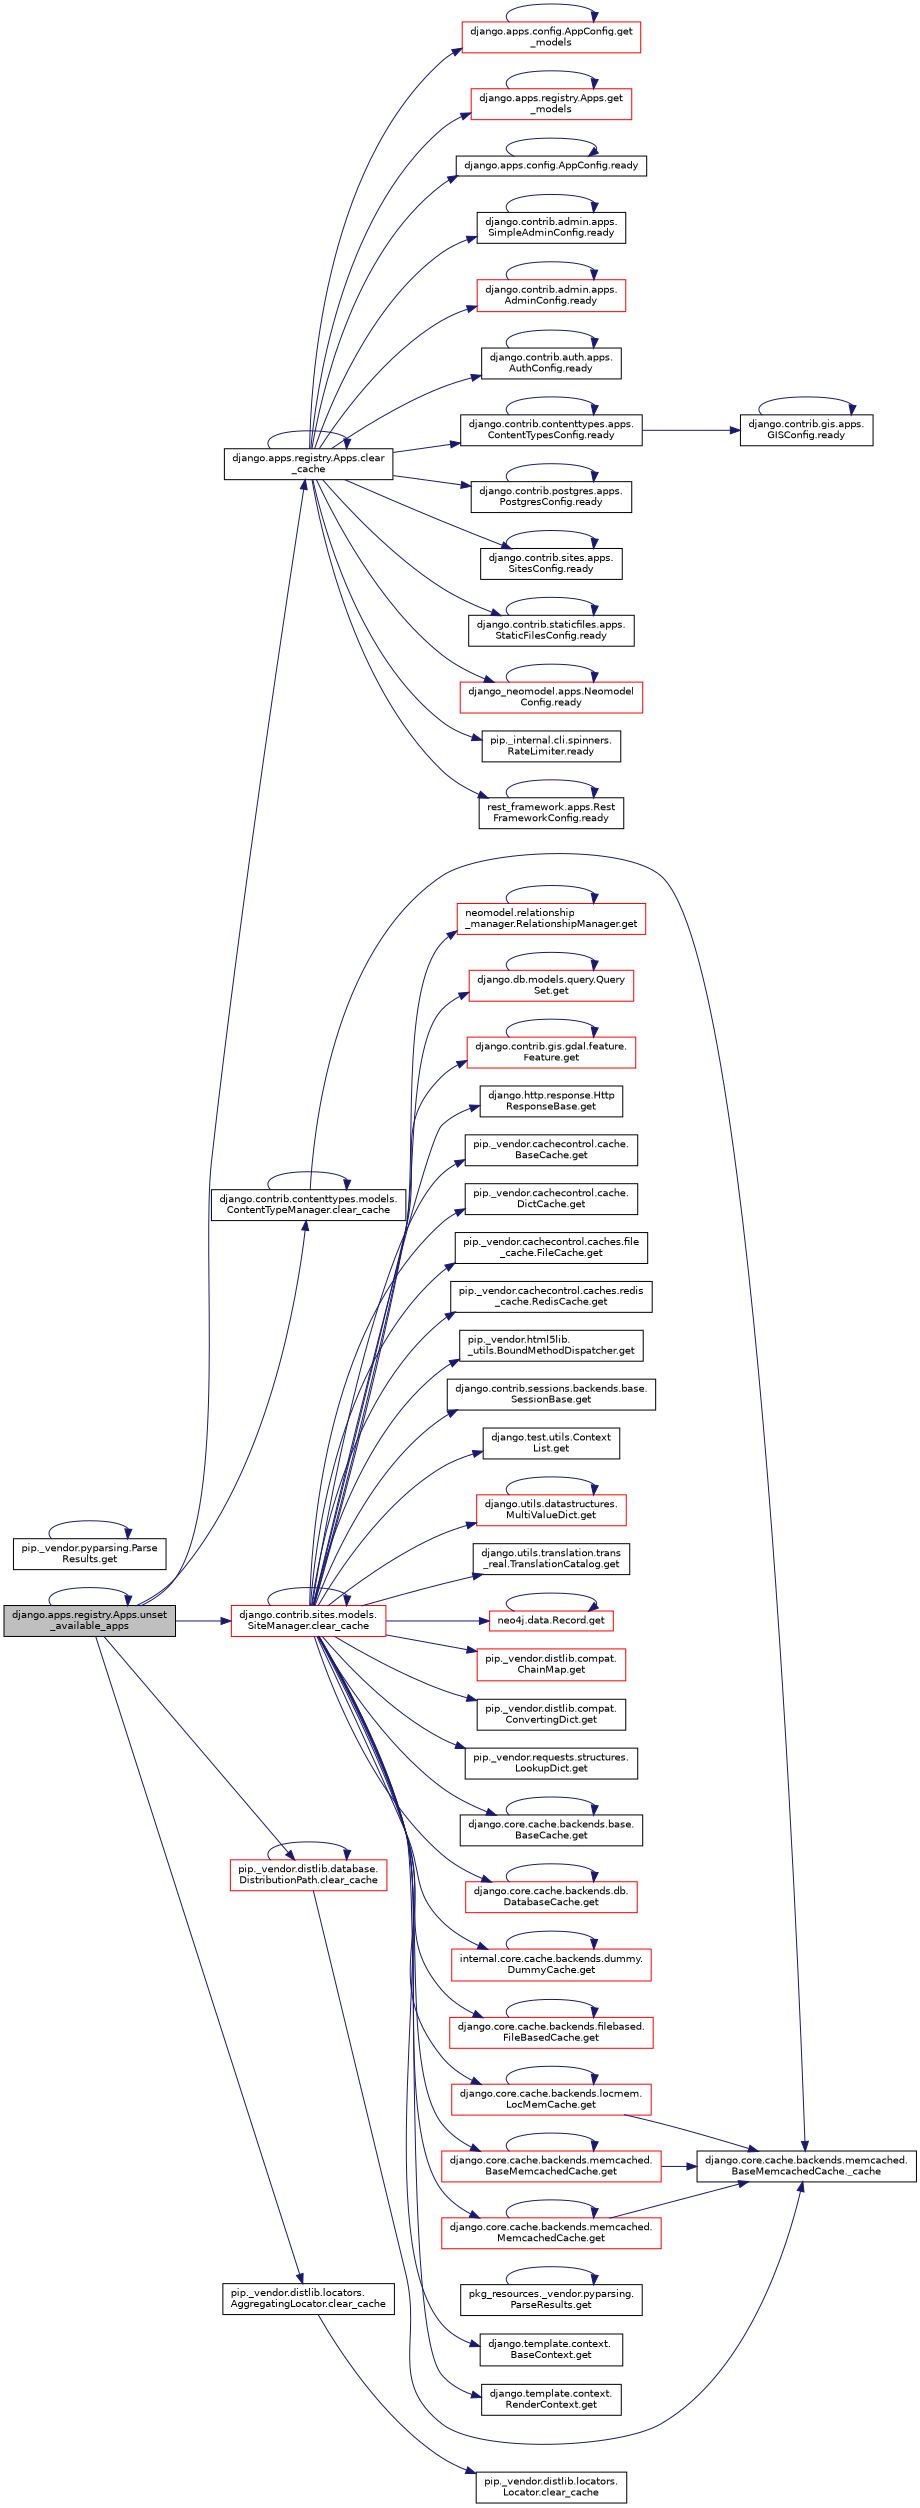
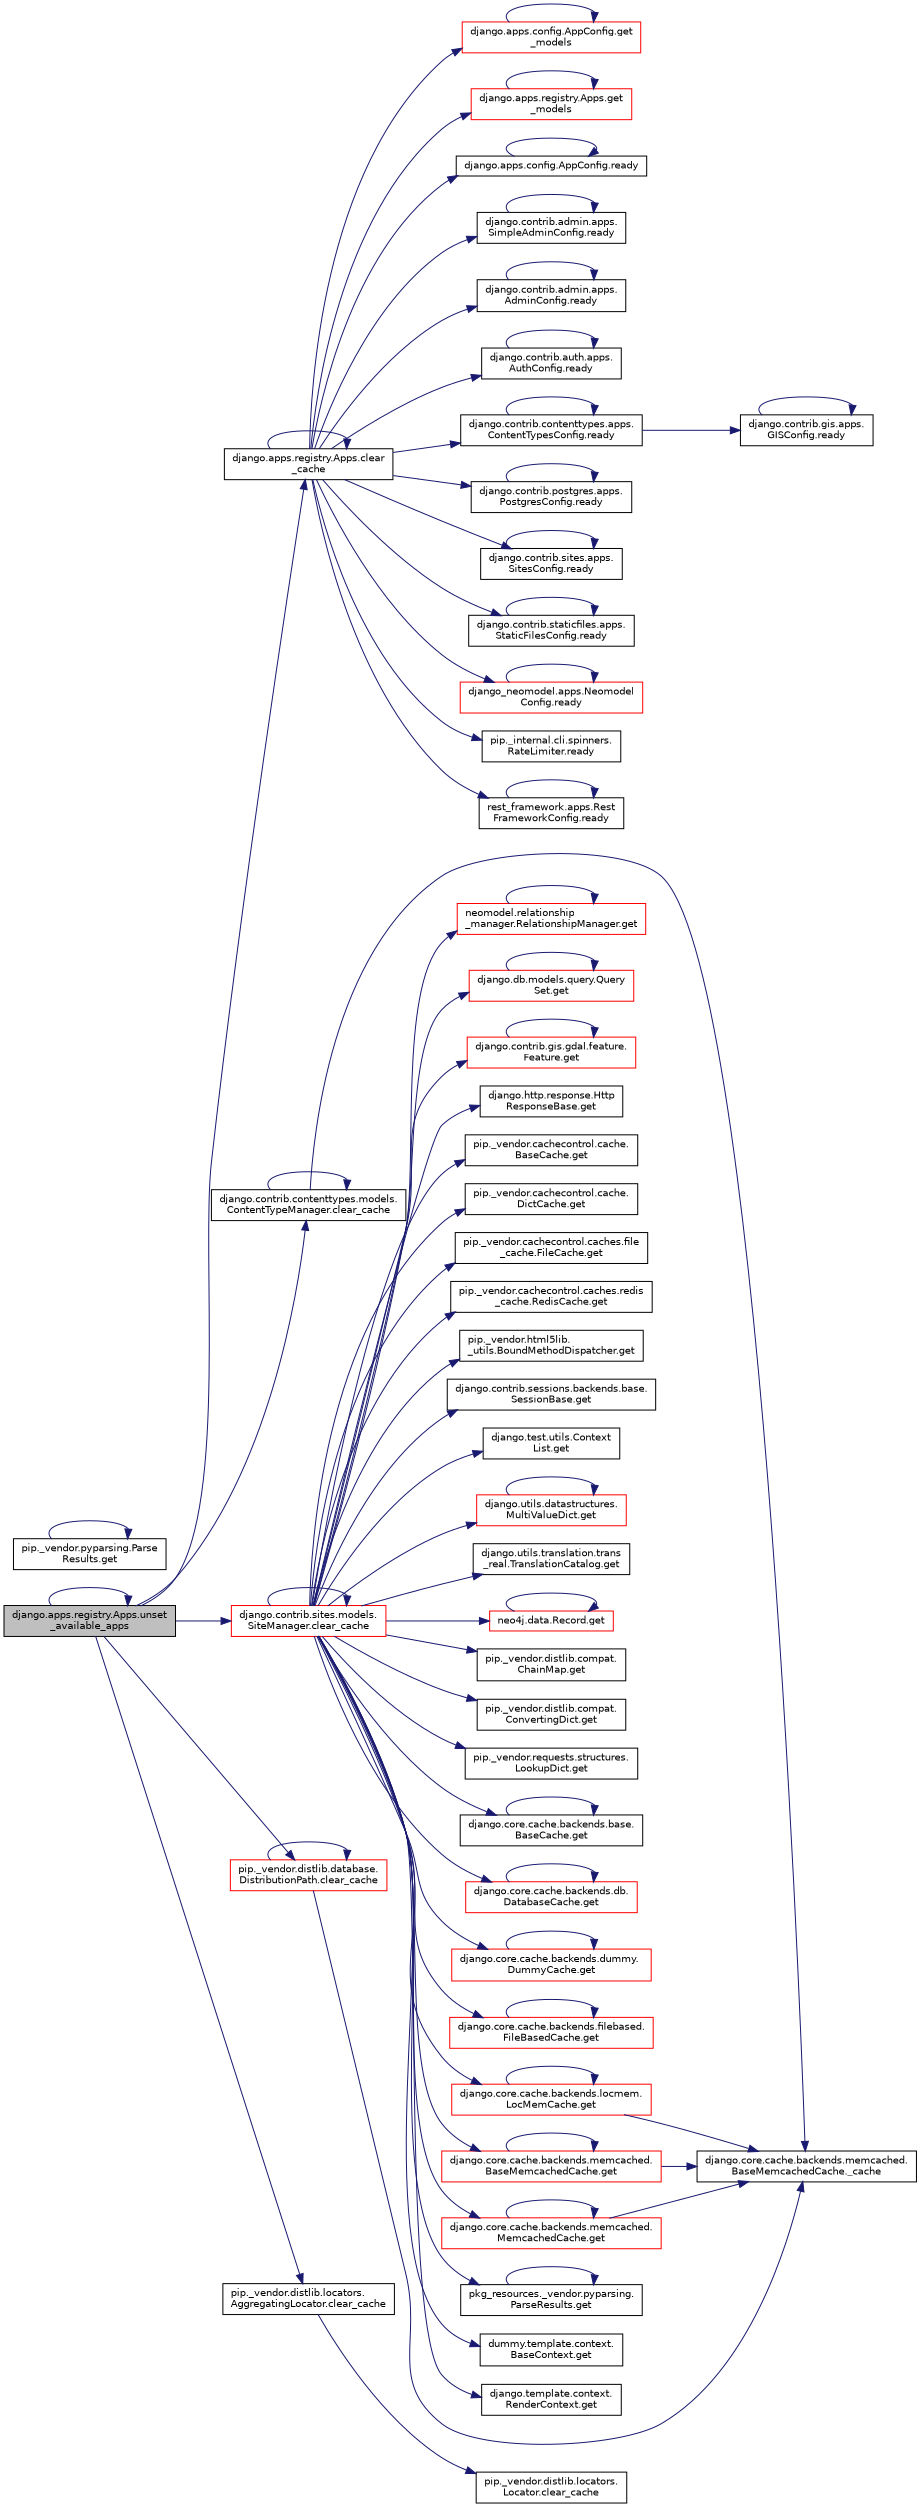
(551, 296) -> (551, 296)
(551, 1665) -> (551, 1665)
none -> (413, 1958)
(551, 1965) -> (551, 1965)
(551, 2350) -> (551, 2350)
